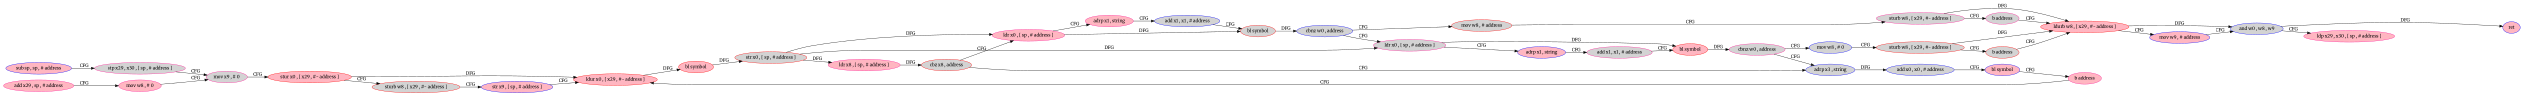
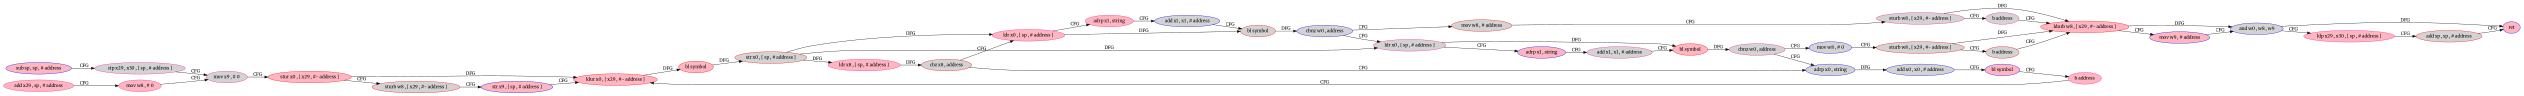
none -> (2449, 36)
(1830, 70) -> (1830, 70)
